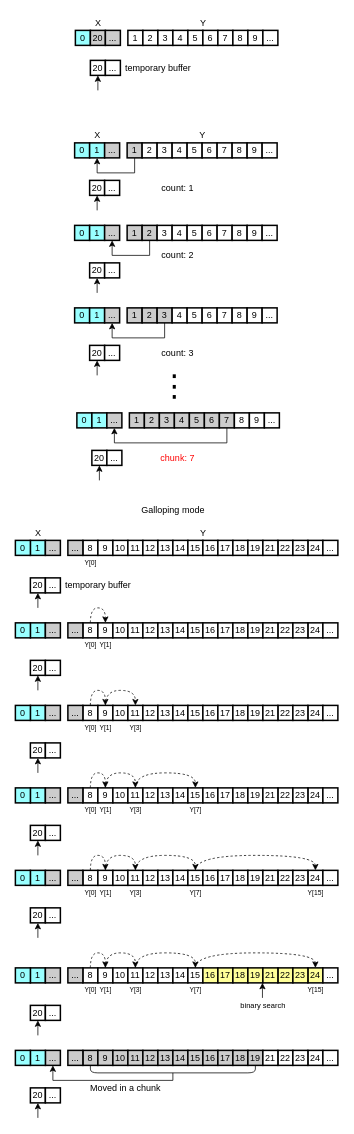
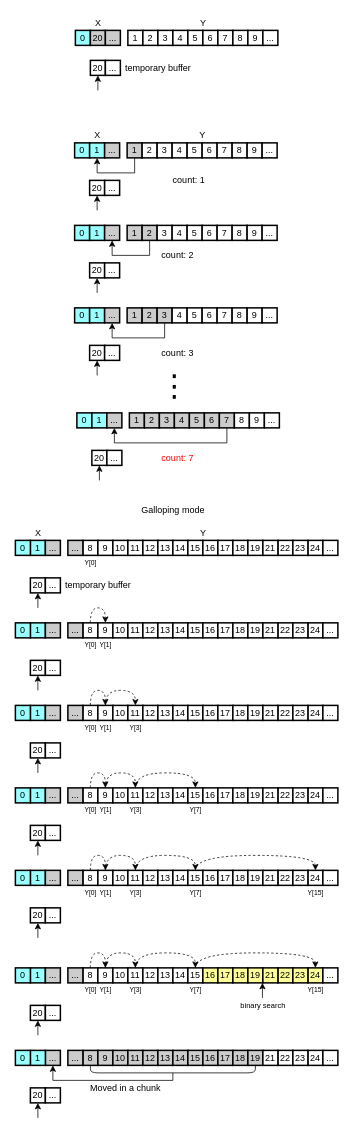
(177, 188) -> (188, 180)
(178, 458) -> (178, 458)
